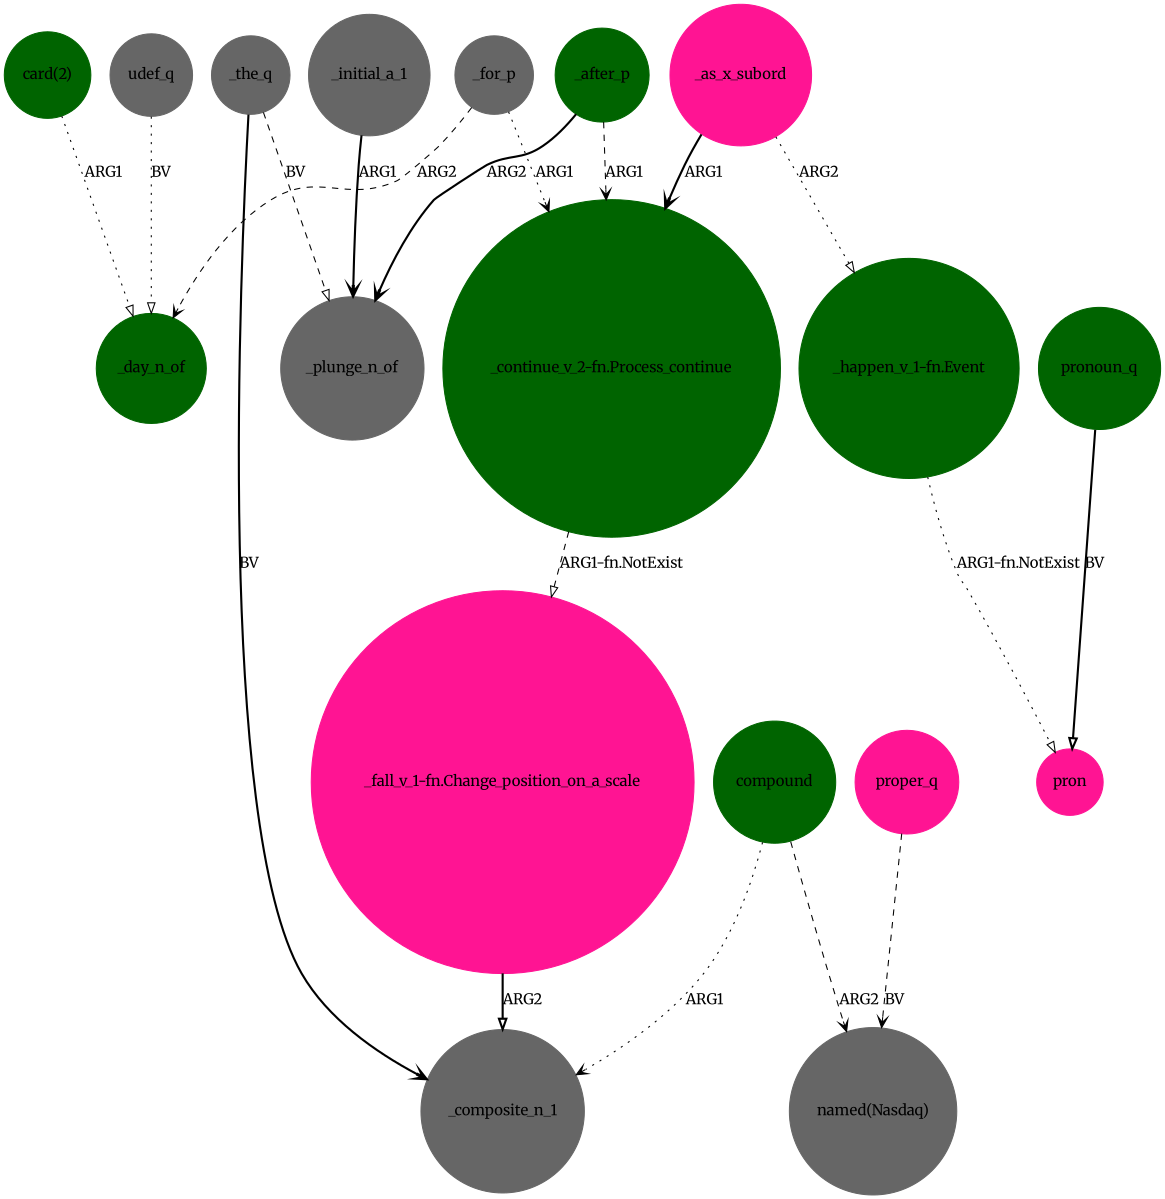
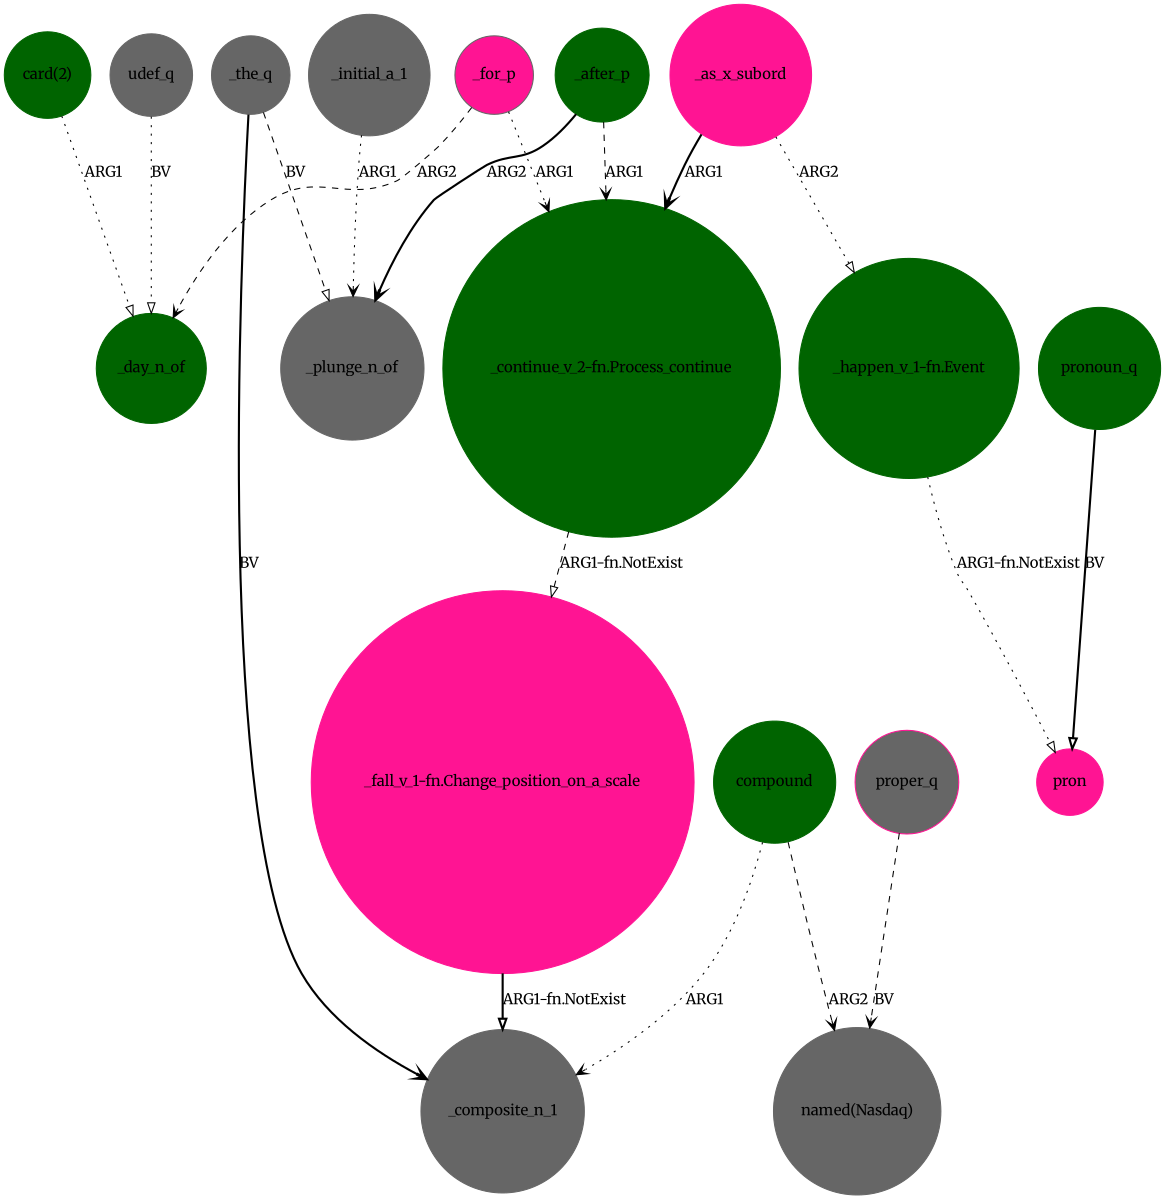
(494, 75) -> (494, 75)
(356, 211) -> (356, 211)
(907, 782) -> (907, 782)
(523, 1000) -> (565, 1000)
